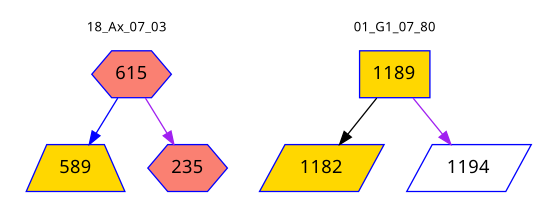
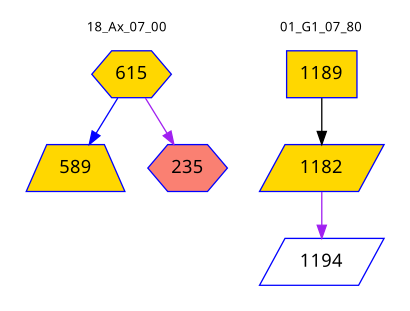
(127, 28) -> (127, 28)
(132, 74) -> (132, 74)
(428, 116) -> (322, 209)
